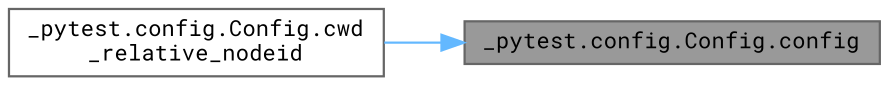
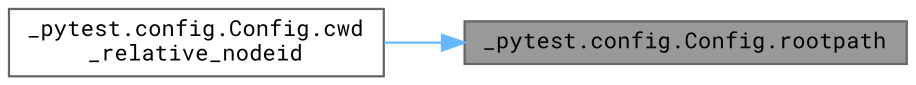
(672, 43) -> (686, 43)
